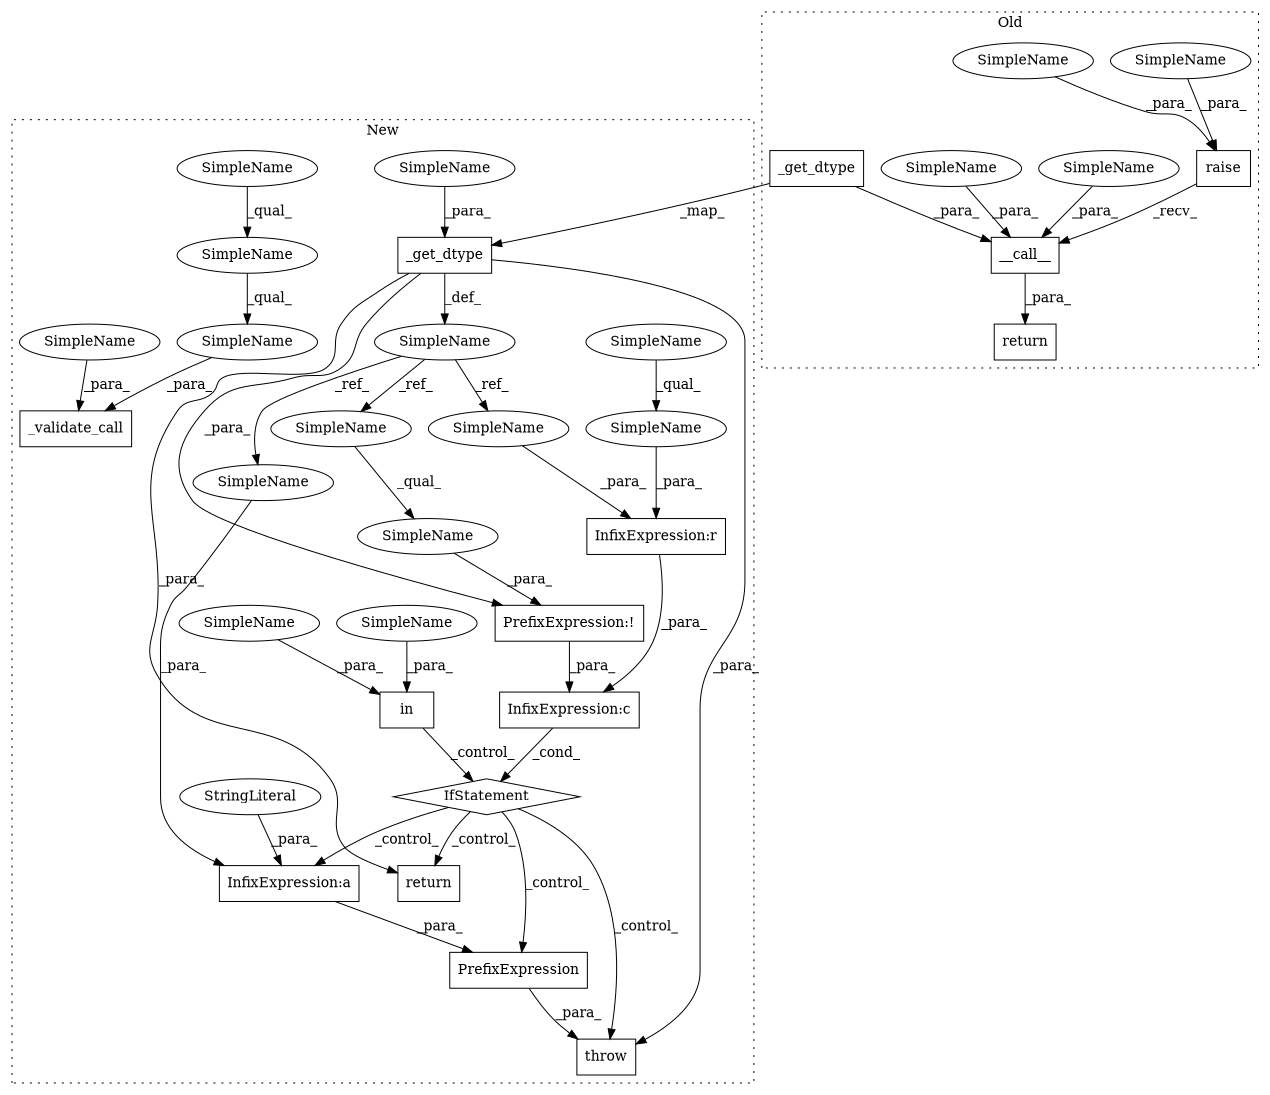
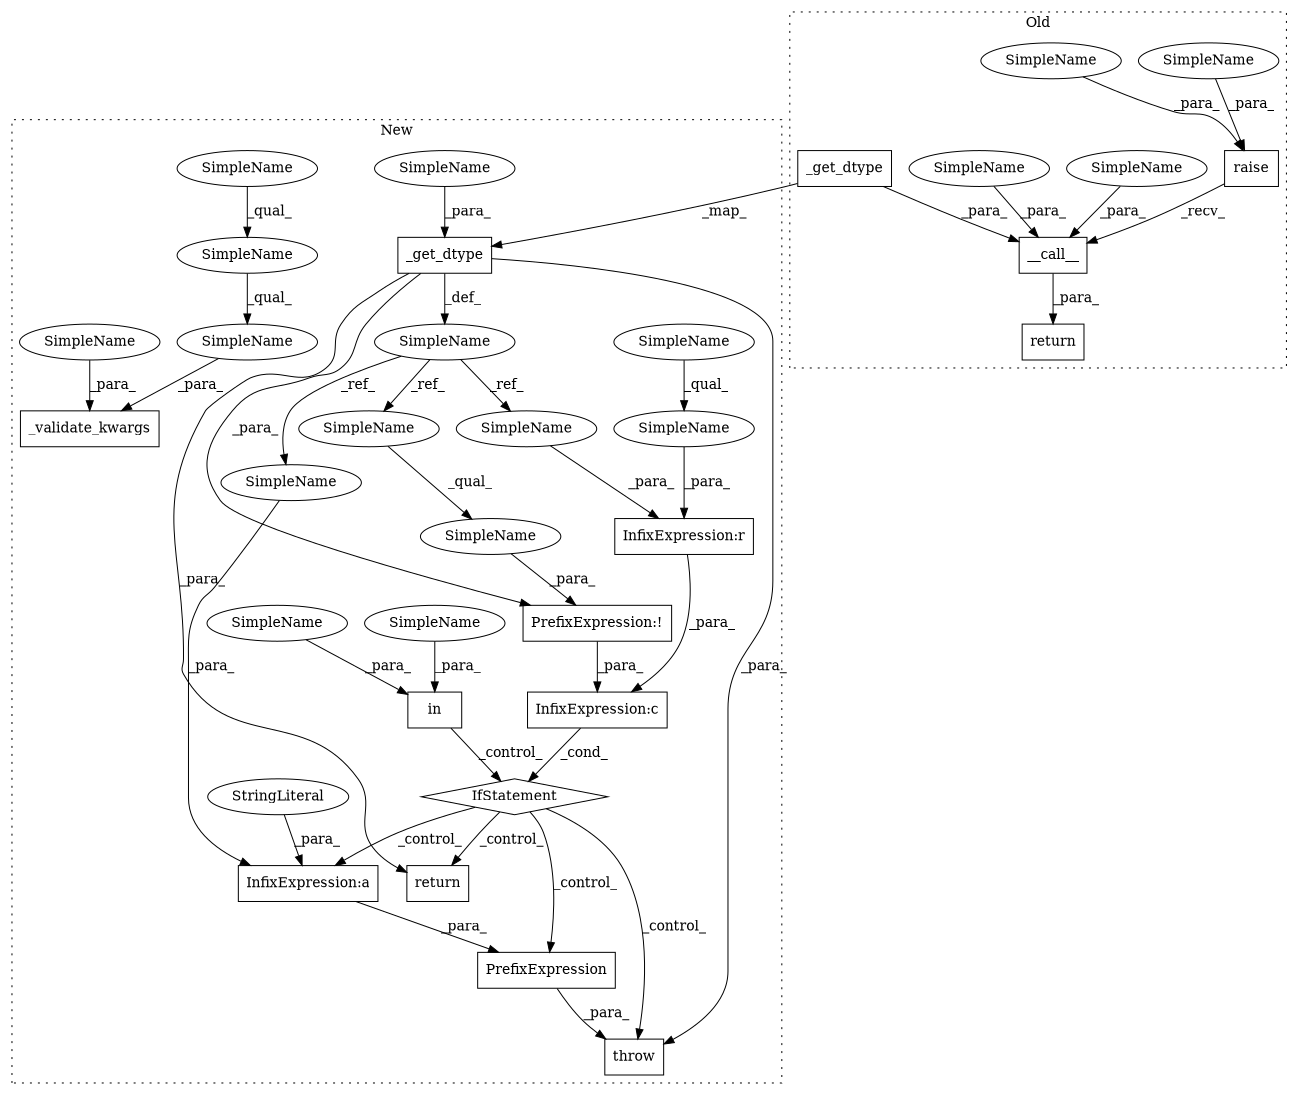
(76, 429) -> (90, 429)
